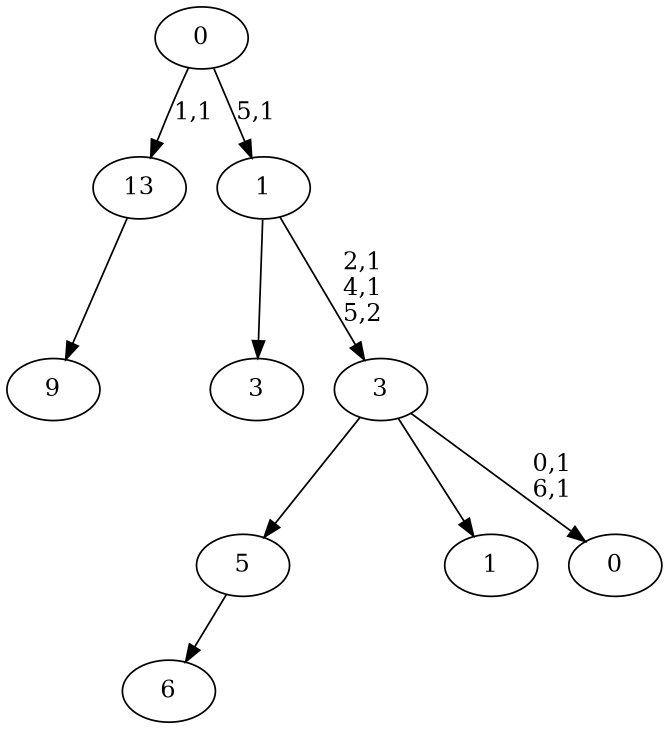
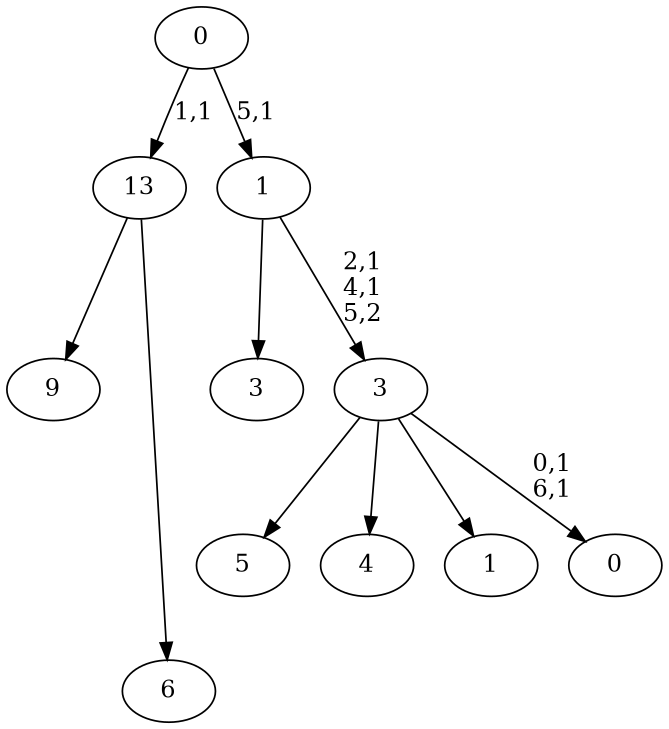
none -> (367, 565)
(210, 621) -> (154, 431)
